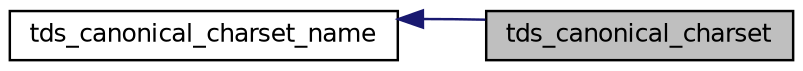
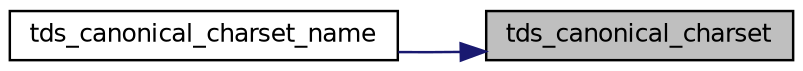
(454, 19) -> (429, 52)
